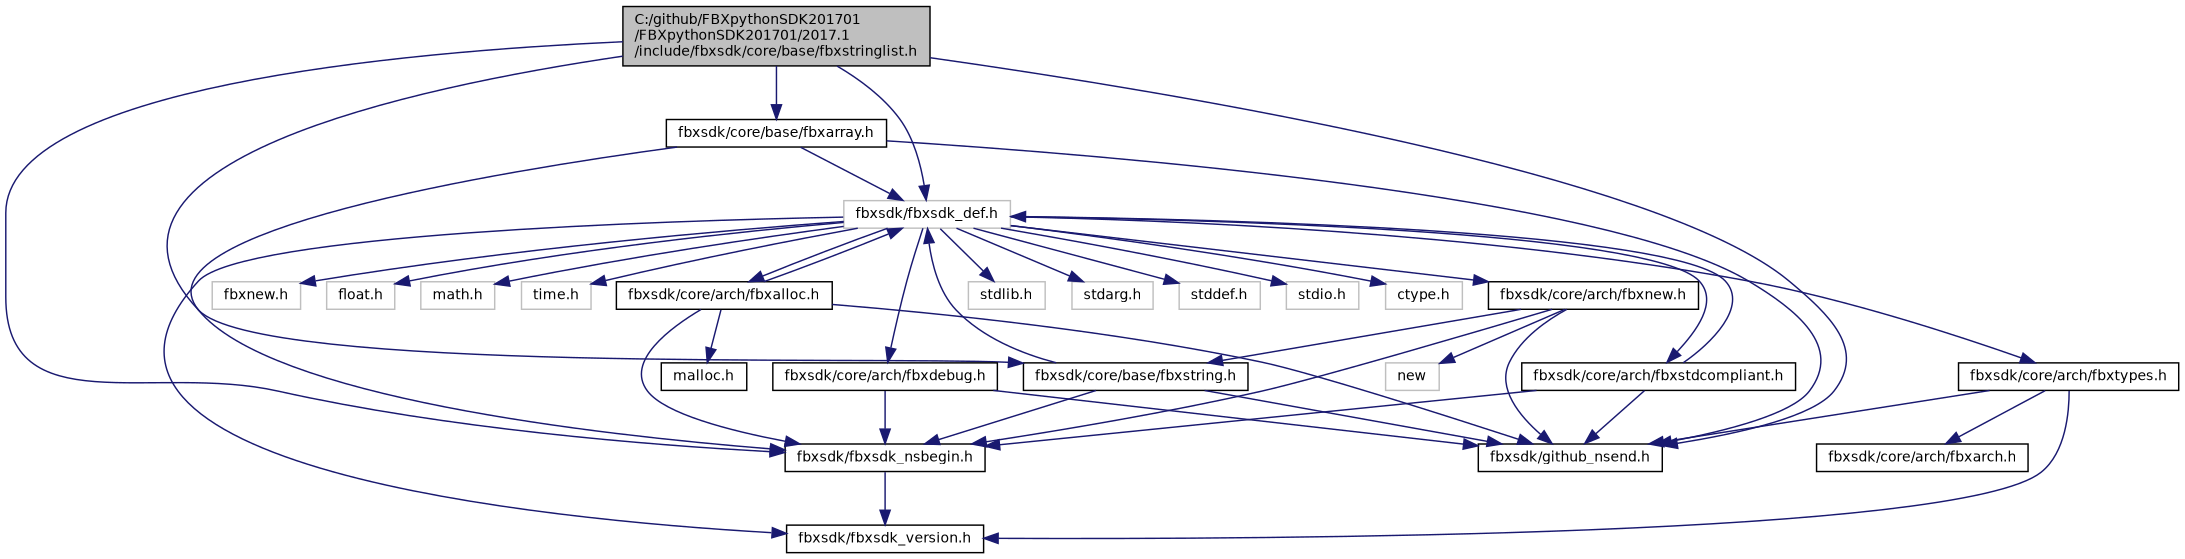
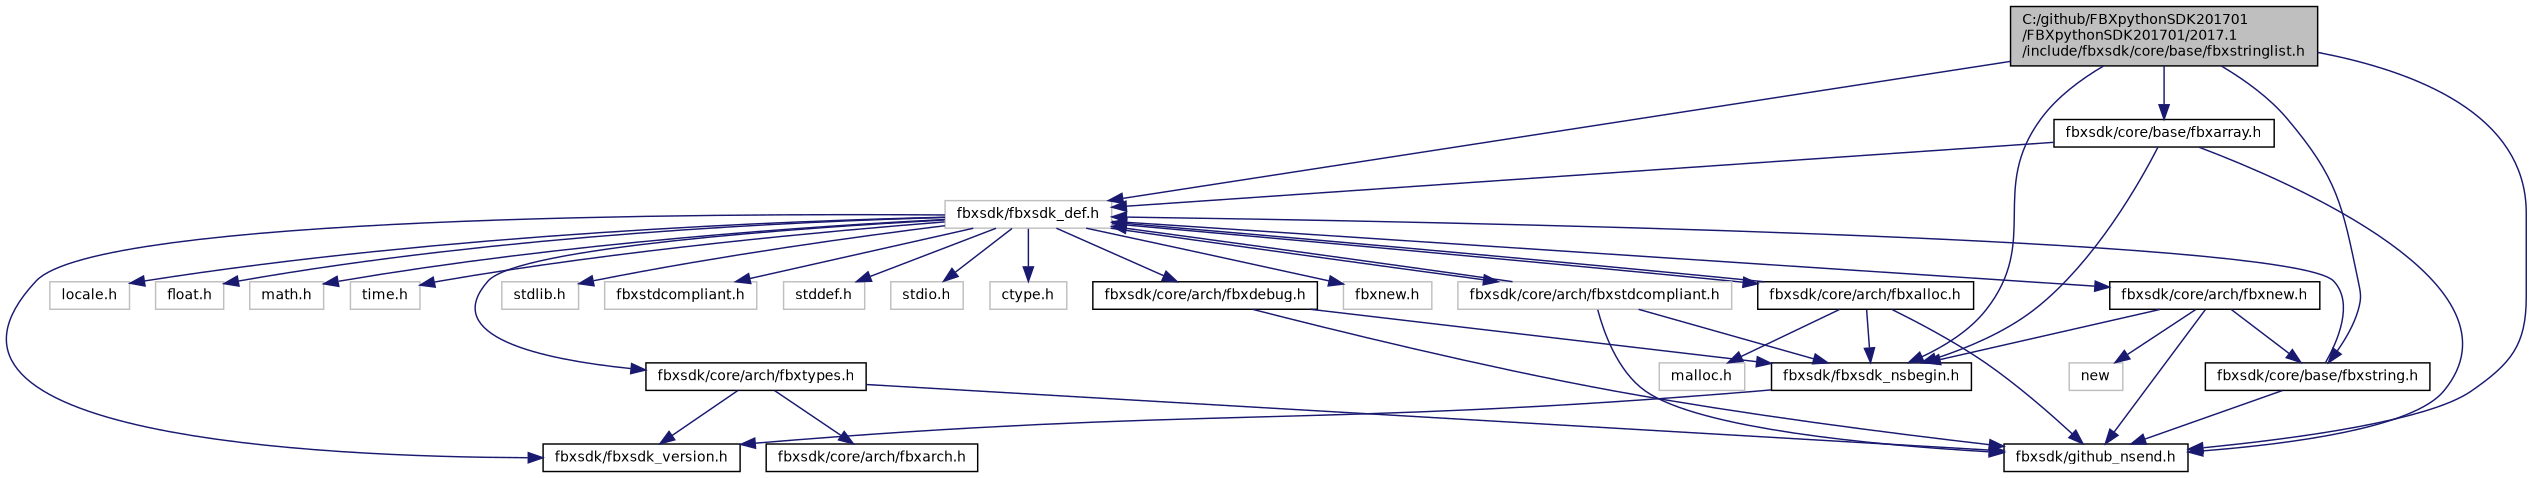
none -> (90, 296)
(1113, 296) -> (681, 296)
(704, 377) -> (1702, 377)
(1659, 377) -> (1595, 296)
(1017, 415) -> none
